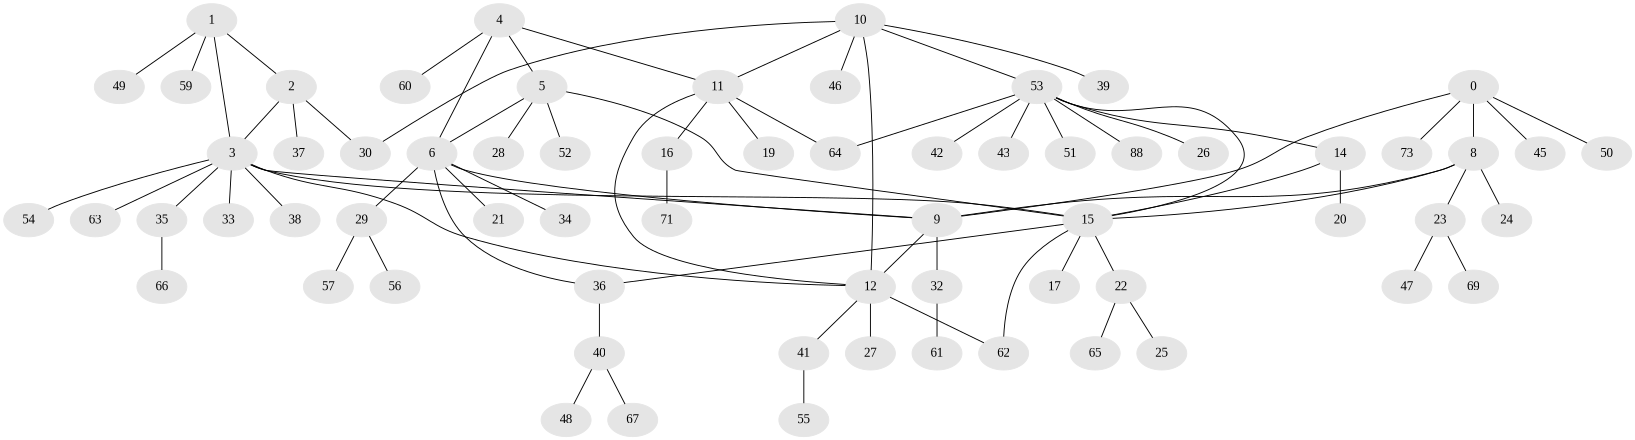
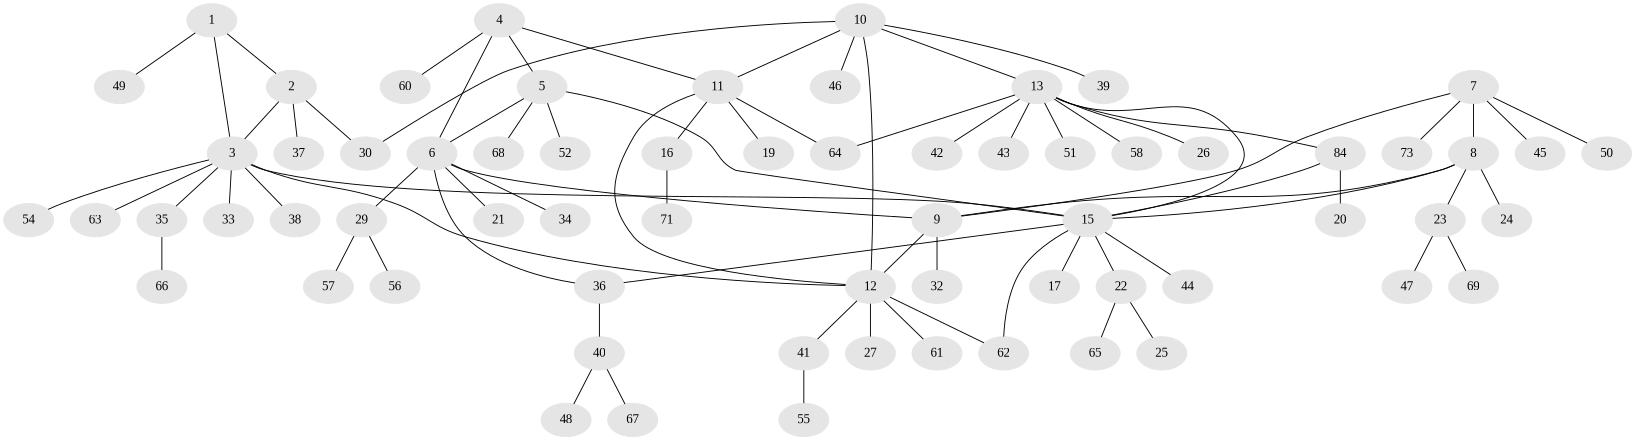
(186, 87) -> none
(1037, 87) -> (1037, 87)
(1474, 87) -> (1474, 87)
(499, 154) -> (499, 154)
(1137, 154) -> (1137, 154)
(1340, 154) -> (1340, 154)
(448, 185) -> none
none -> (1188, 287)
(937, 314) -> (904, 320)
